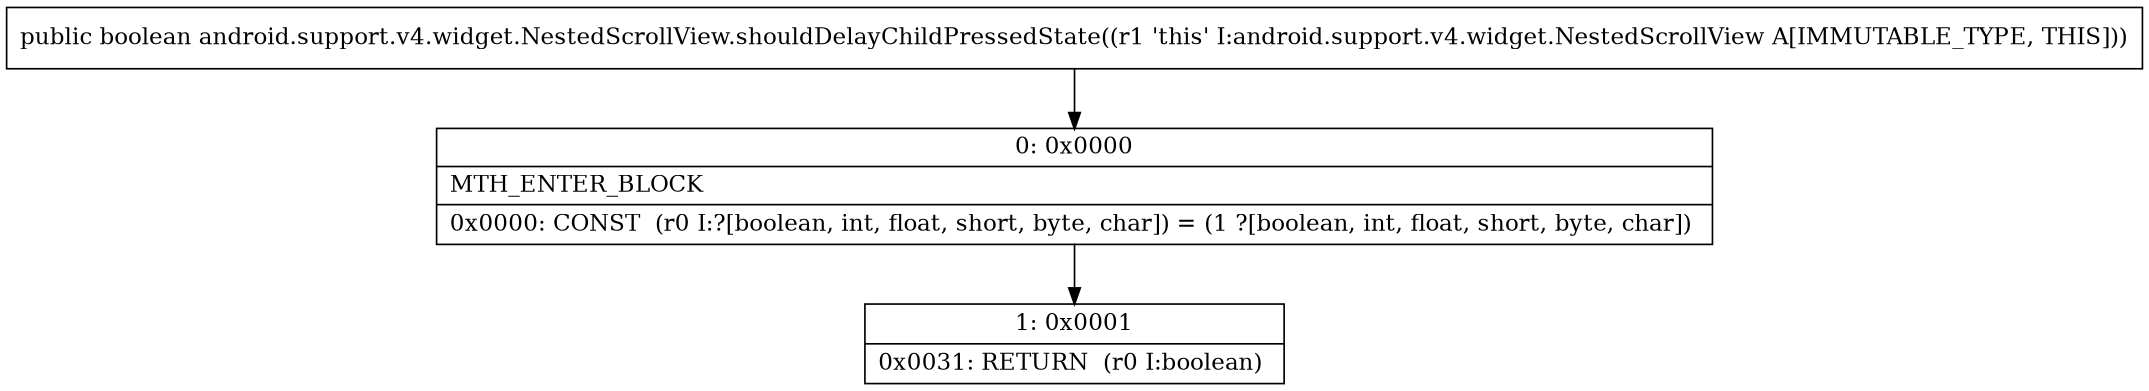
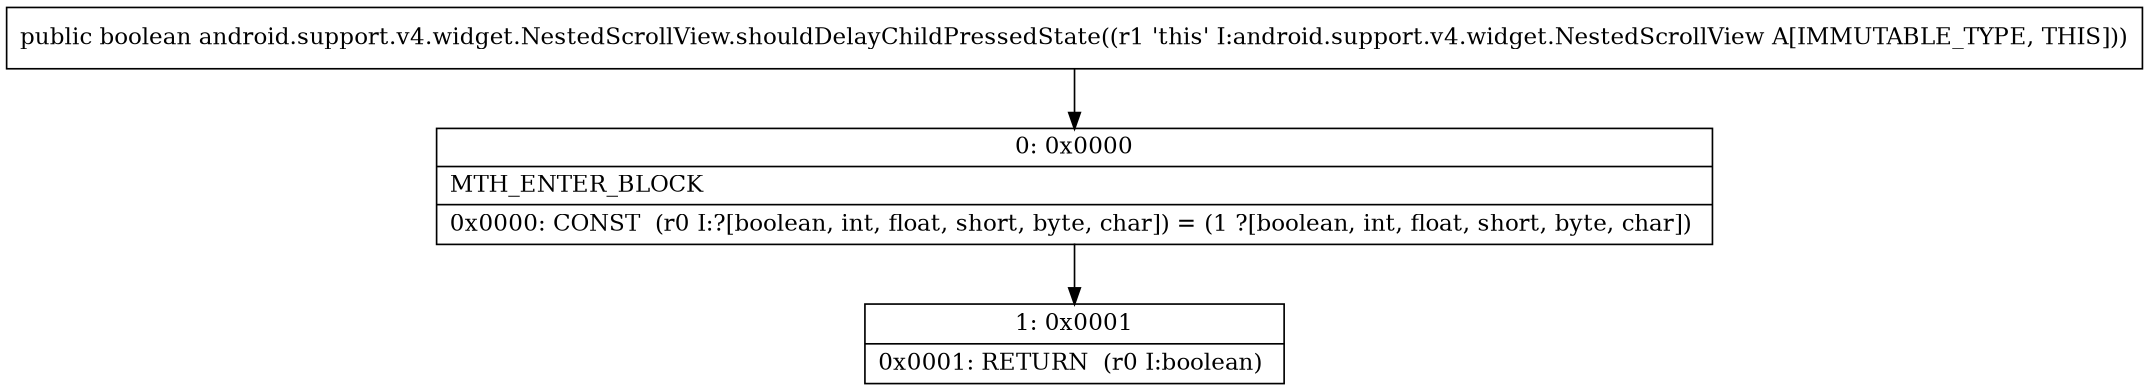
(1075, 363) -> (1075, 363)
